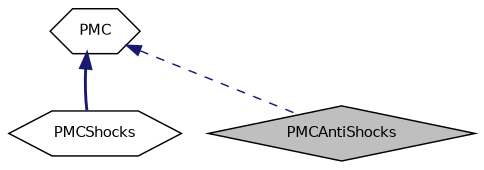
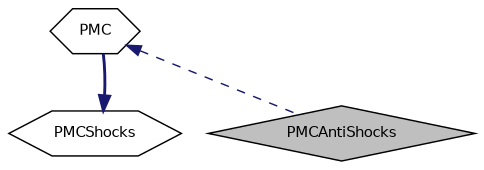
(85, 89) -> (105, 75)
